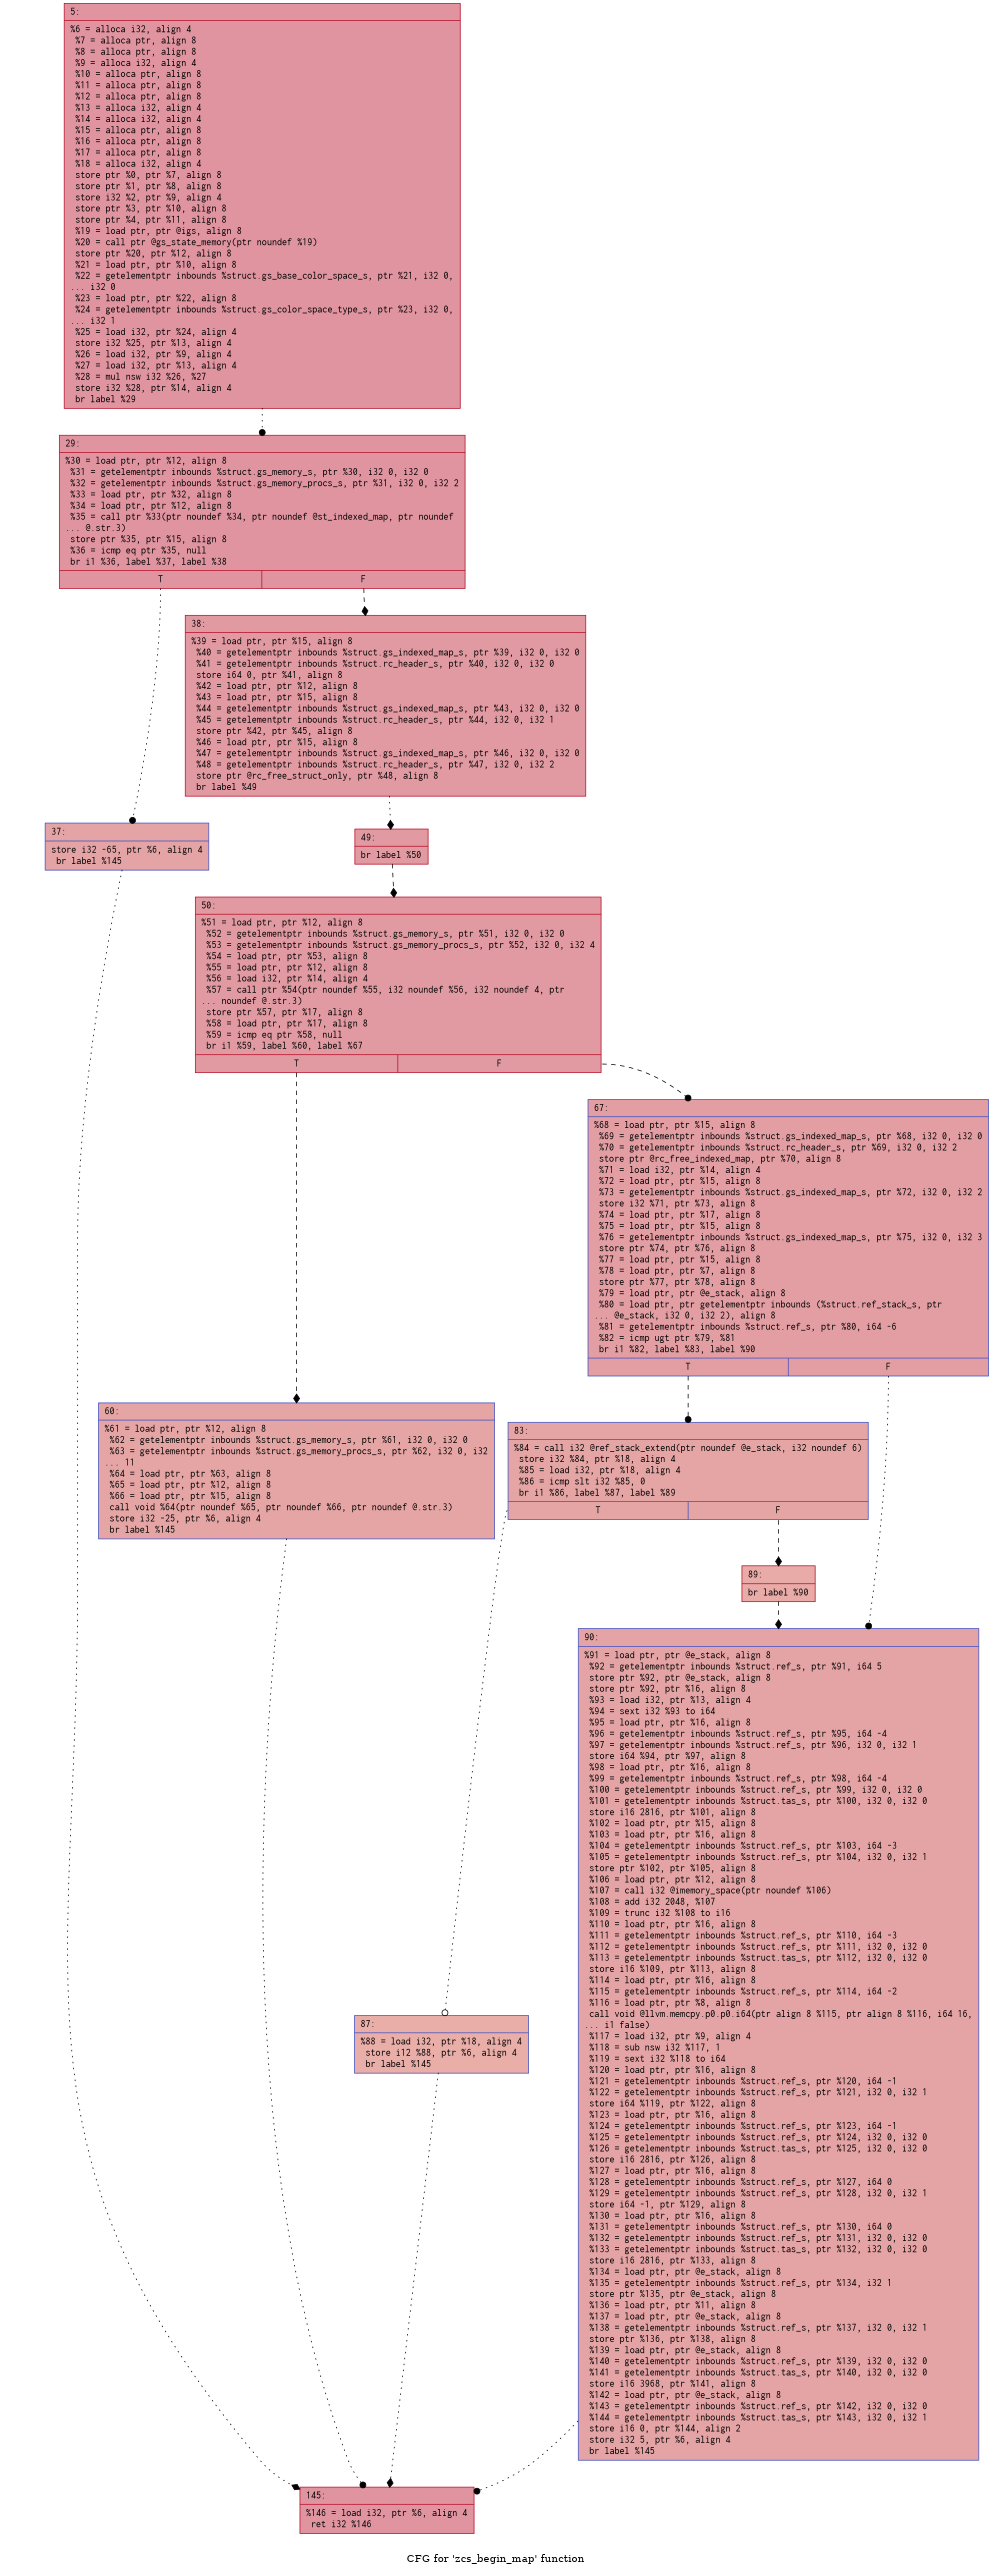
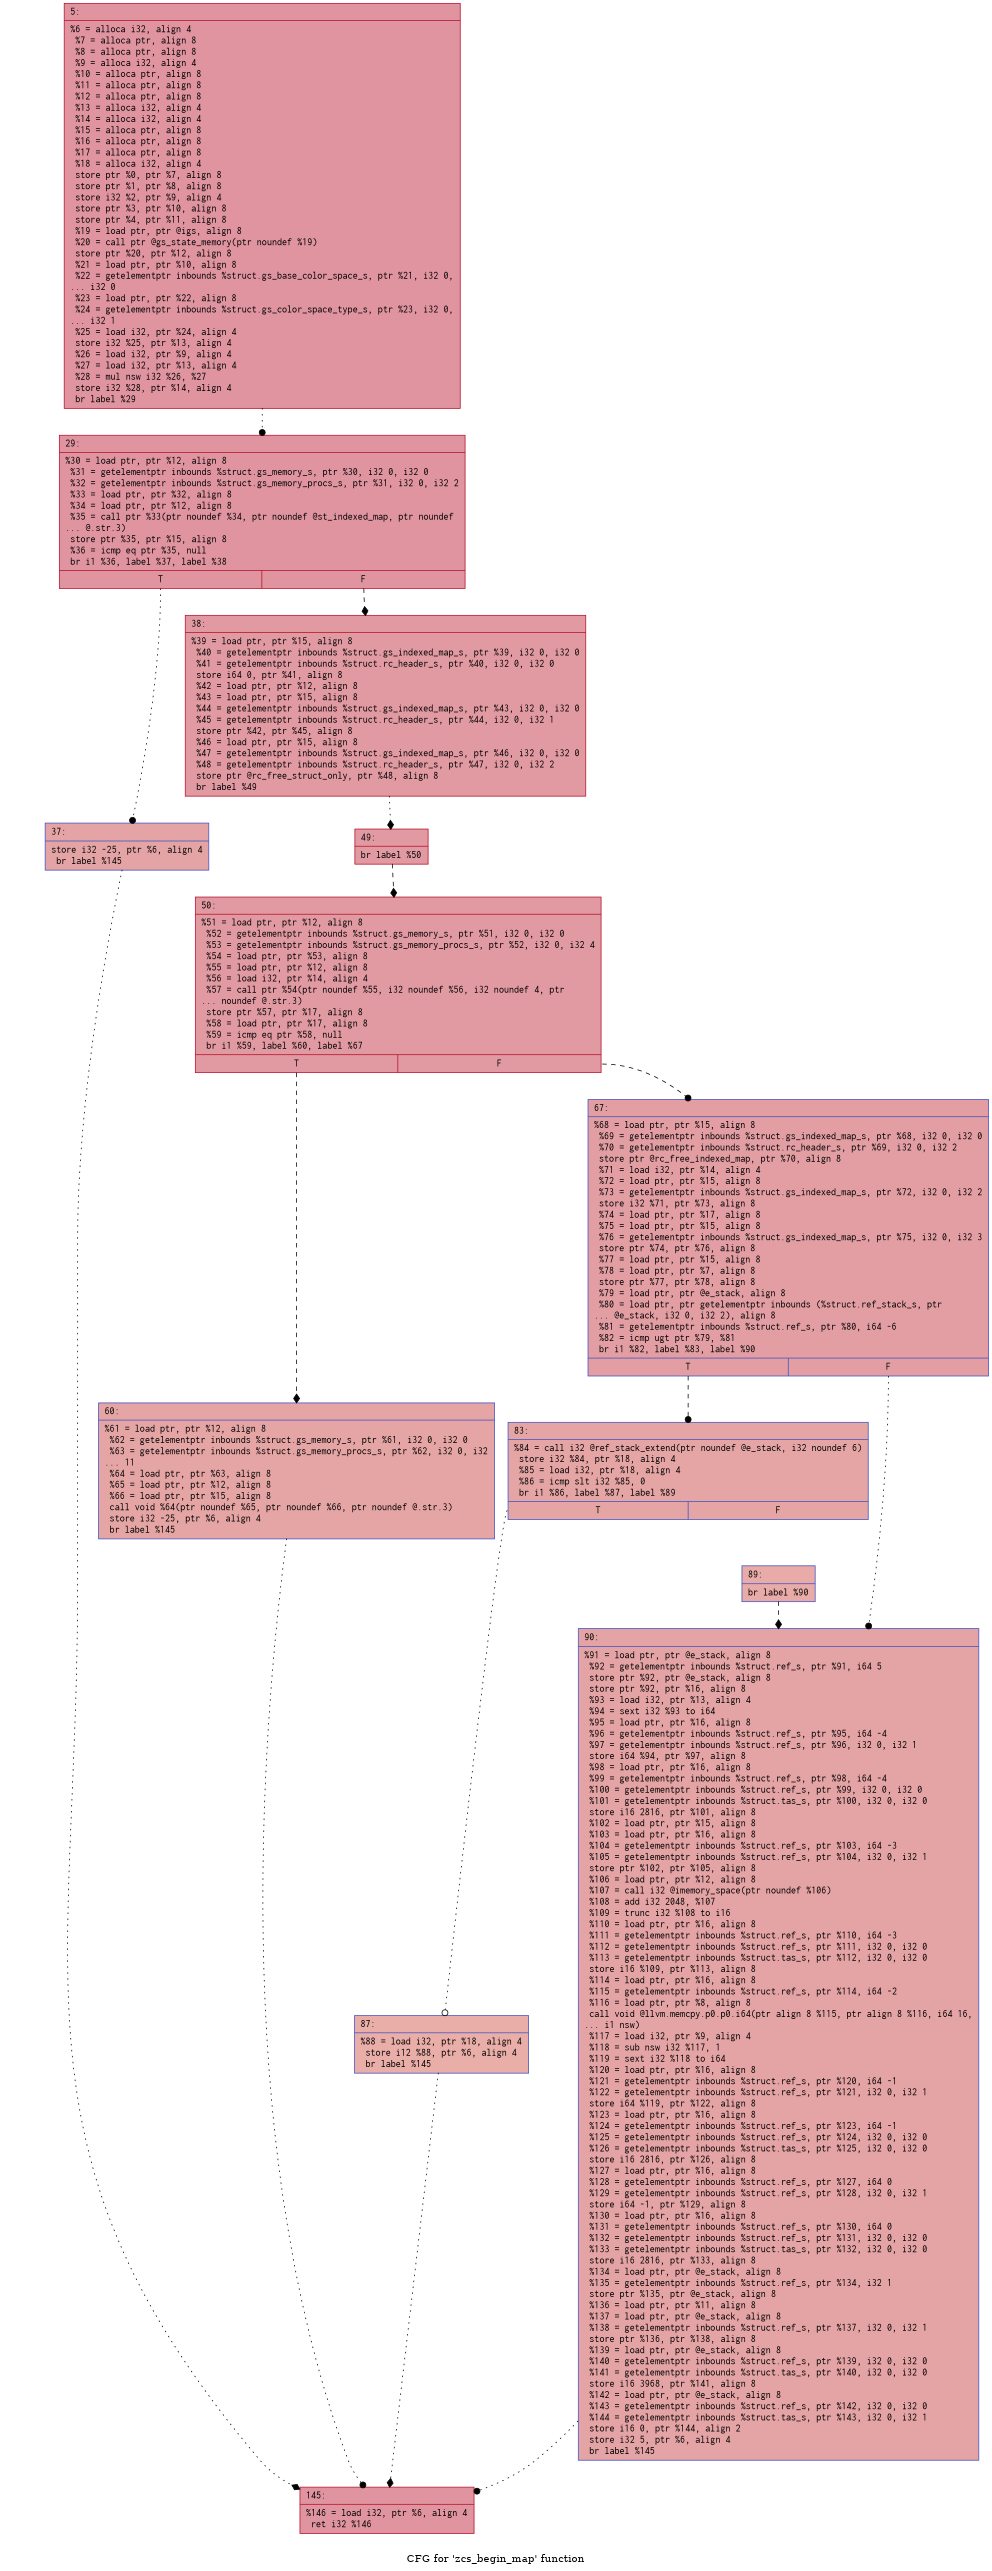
(127, 850) -> (127, 850)
(779, 1538) -> none
(779, 1584) -> (779, 1584)
(617, 2025) -> (612, 2025)
